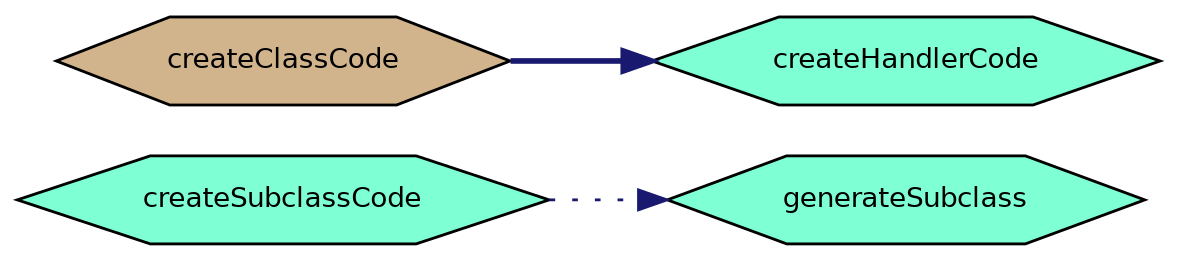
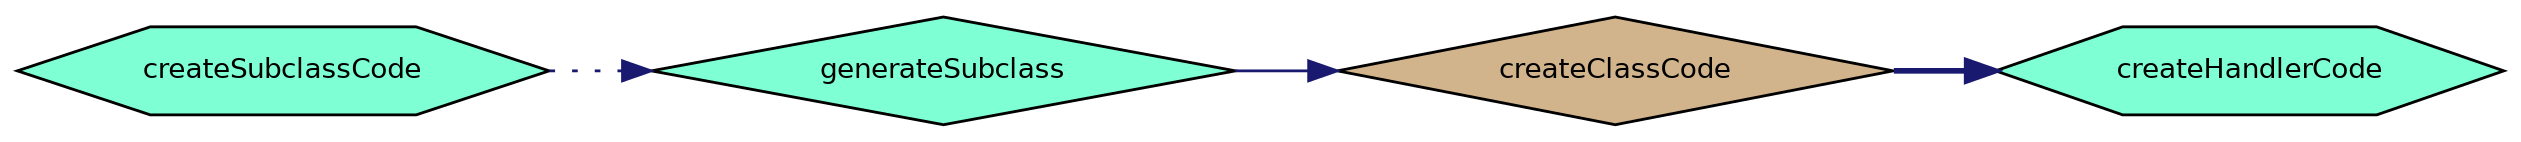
(283, 61) -> (1615, 71)
none -> (1272, 71)
(906, 200) -> (943, 71)
